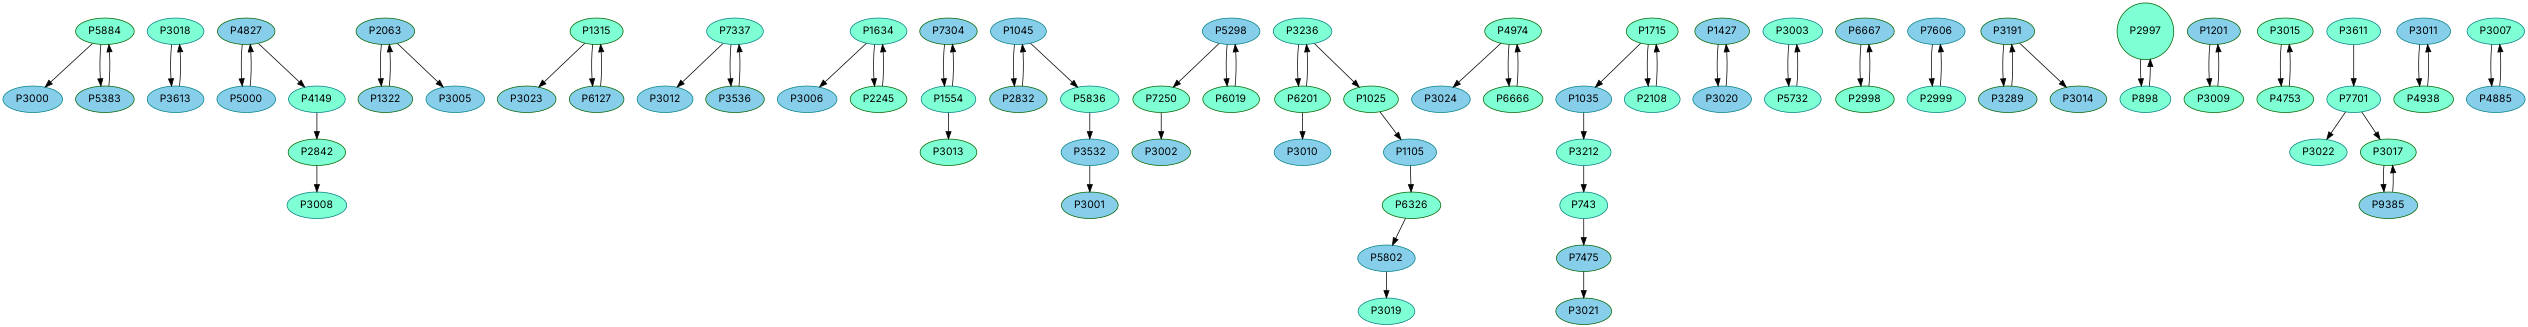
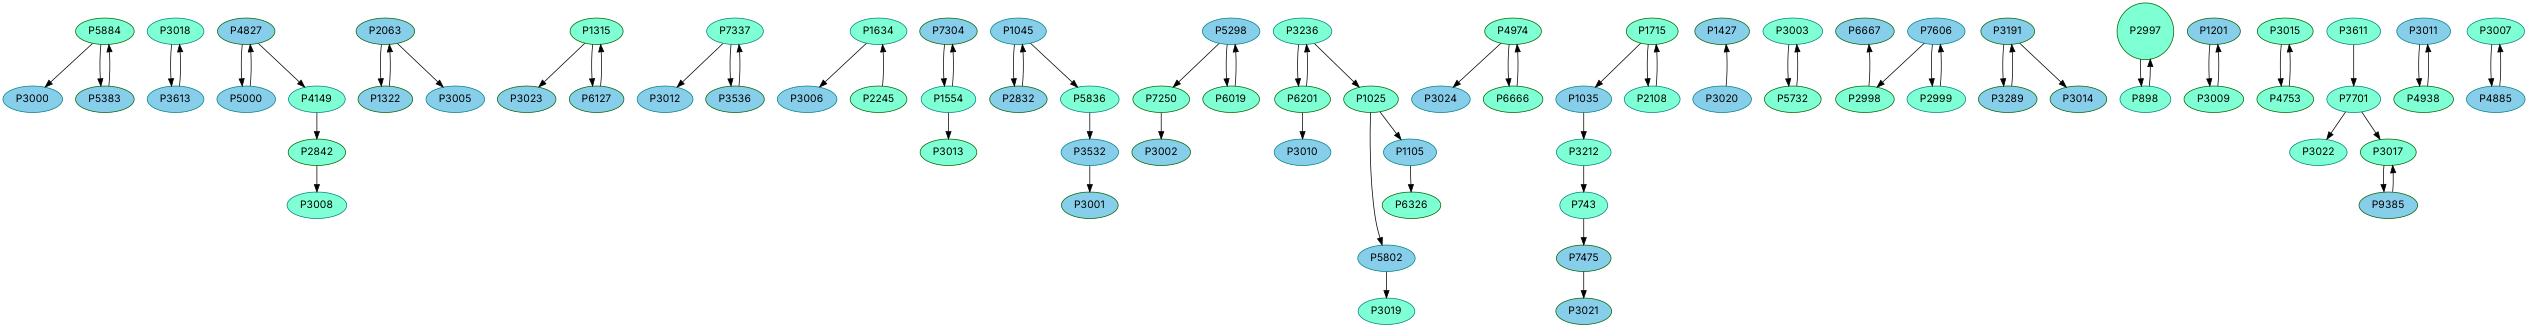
(874, 62) -> none
(1717, 62) -> none
(1860, 62) -> (1903, 63)
(1793, 99) -> (1793, 99)
(1401, 229) -> (1371, 176)
